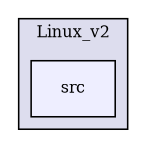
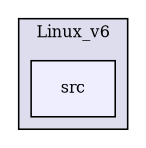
(73, 33) -> (73, 33)
